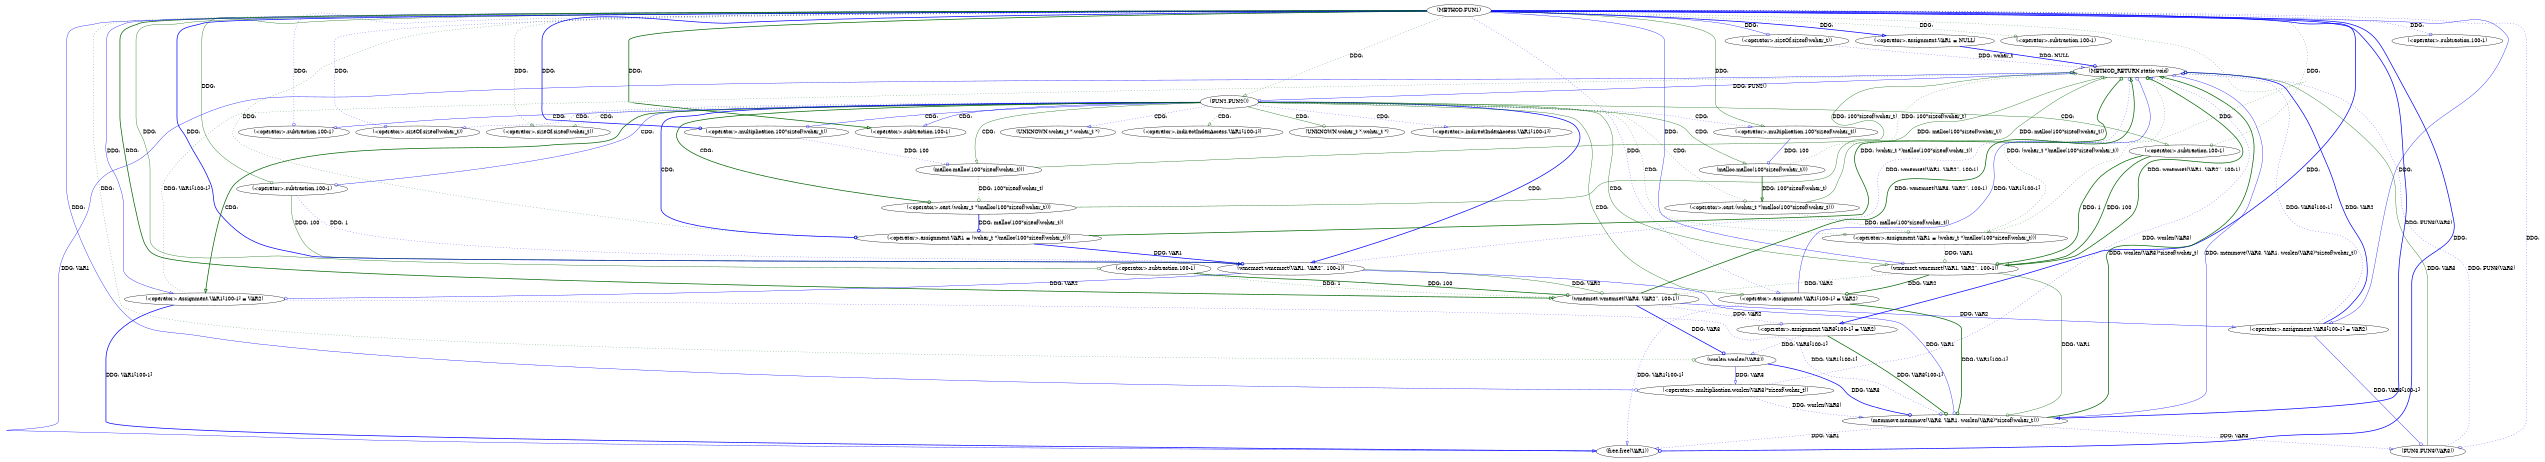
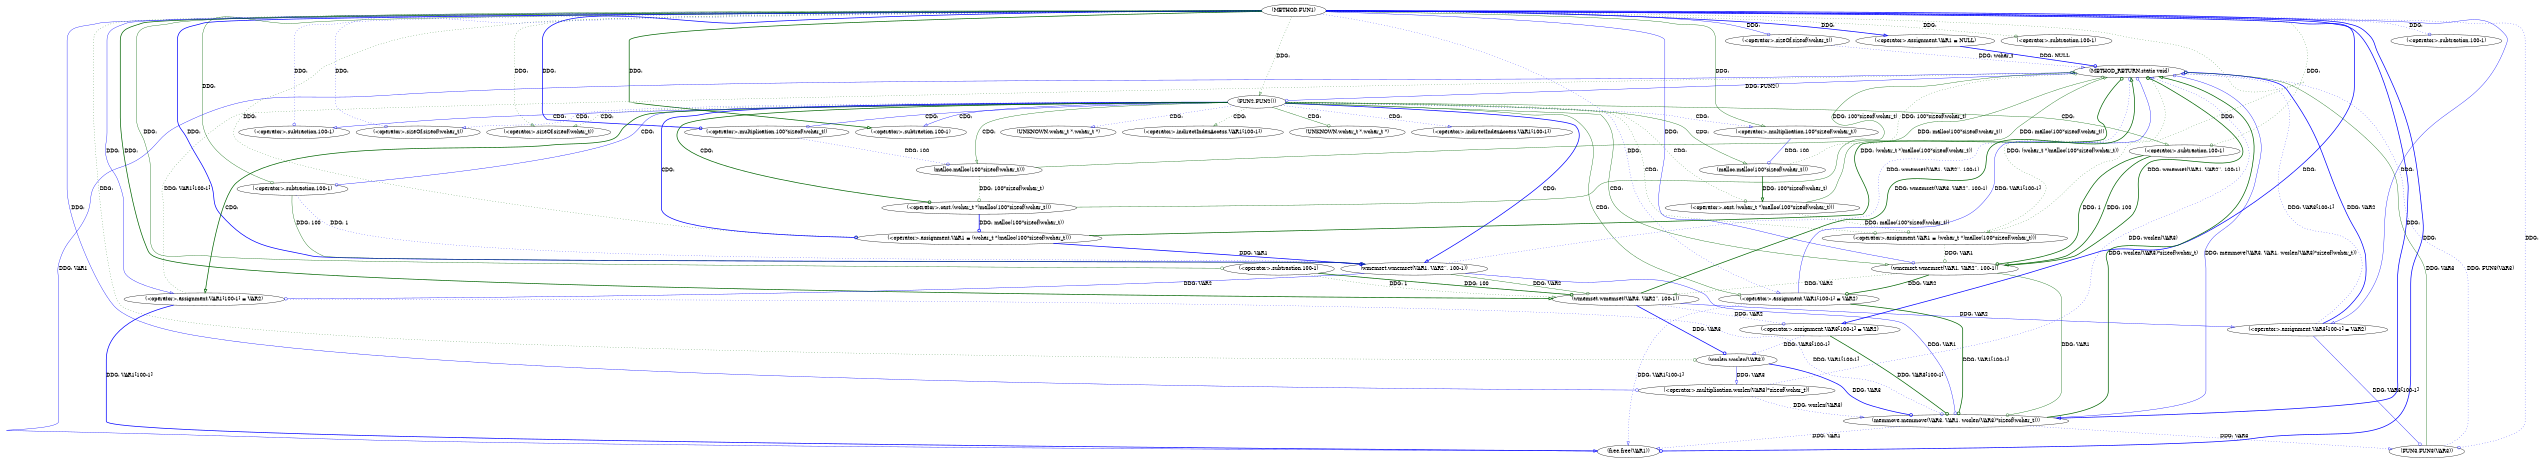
(2429, 223) -> (2414, 223)
